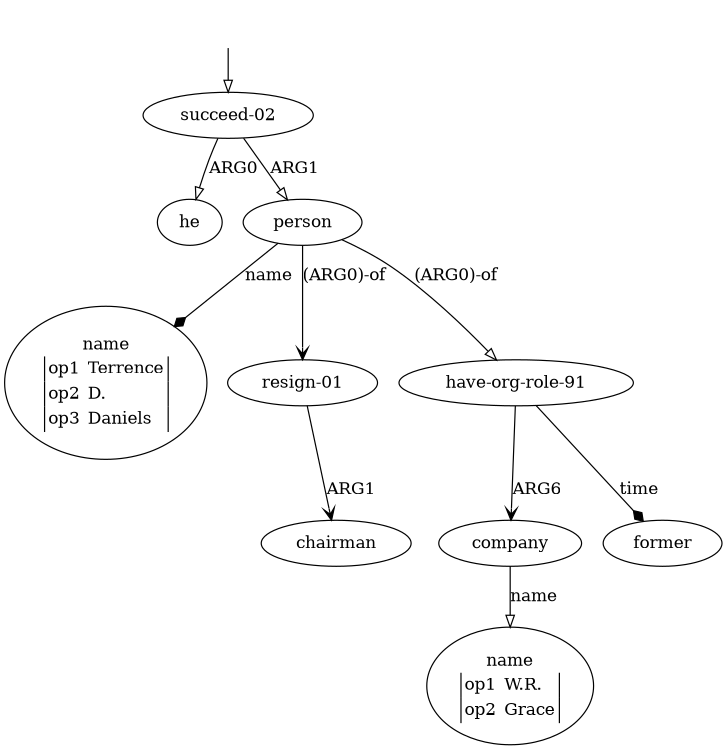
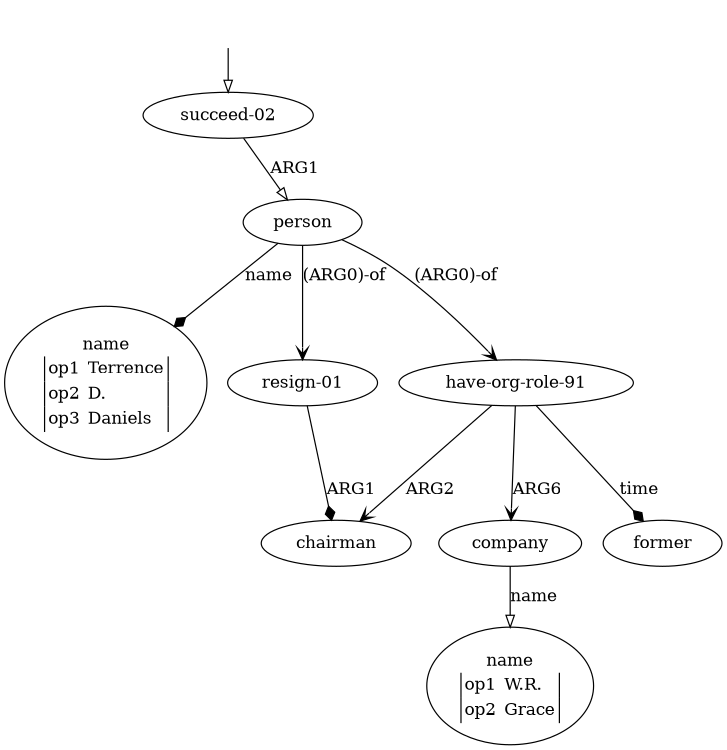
(190, 222) -> none
(420, 288) -> (420, 288)
(318, 457) -> (318, 457)
none -> (431, 459)
